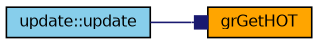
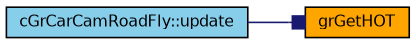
(78, 22) -> (127, 22)
